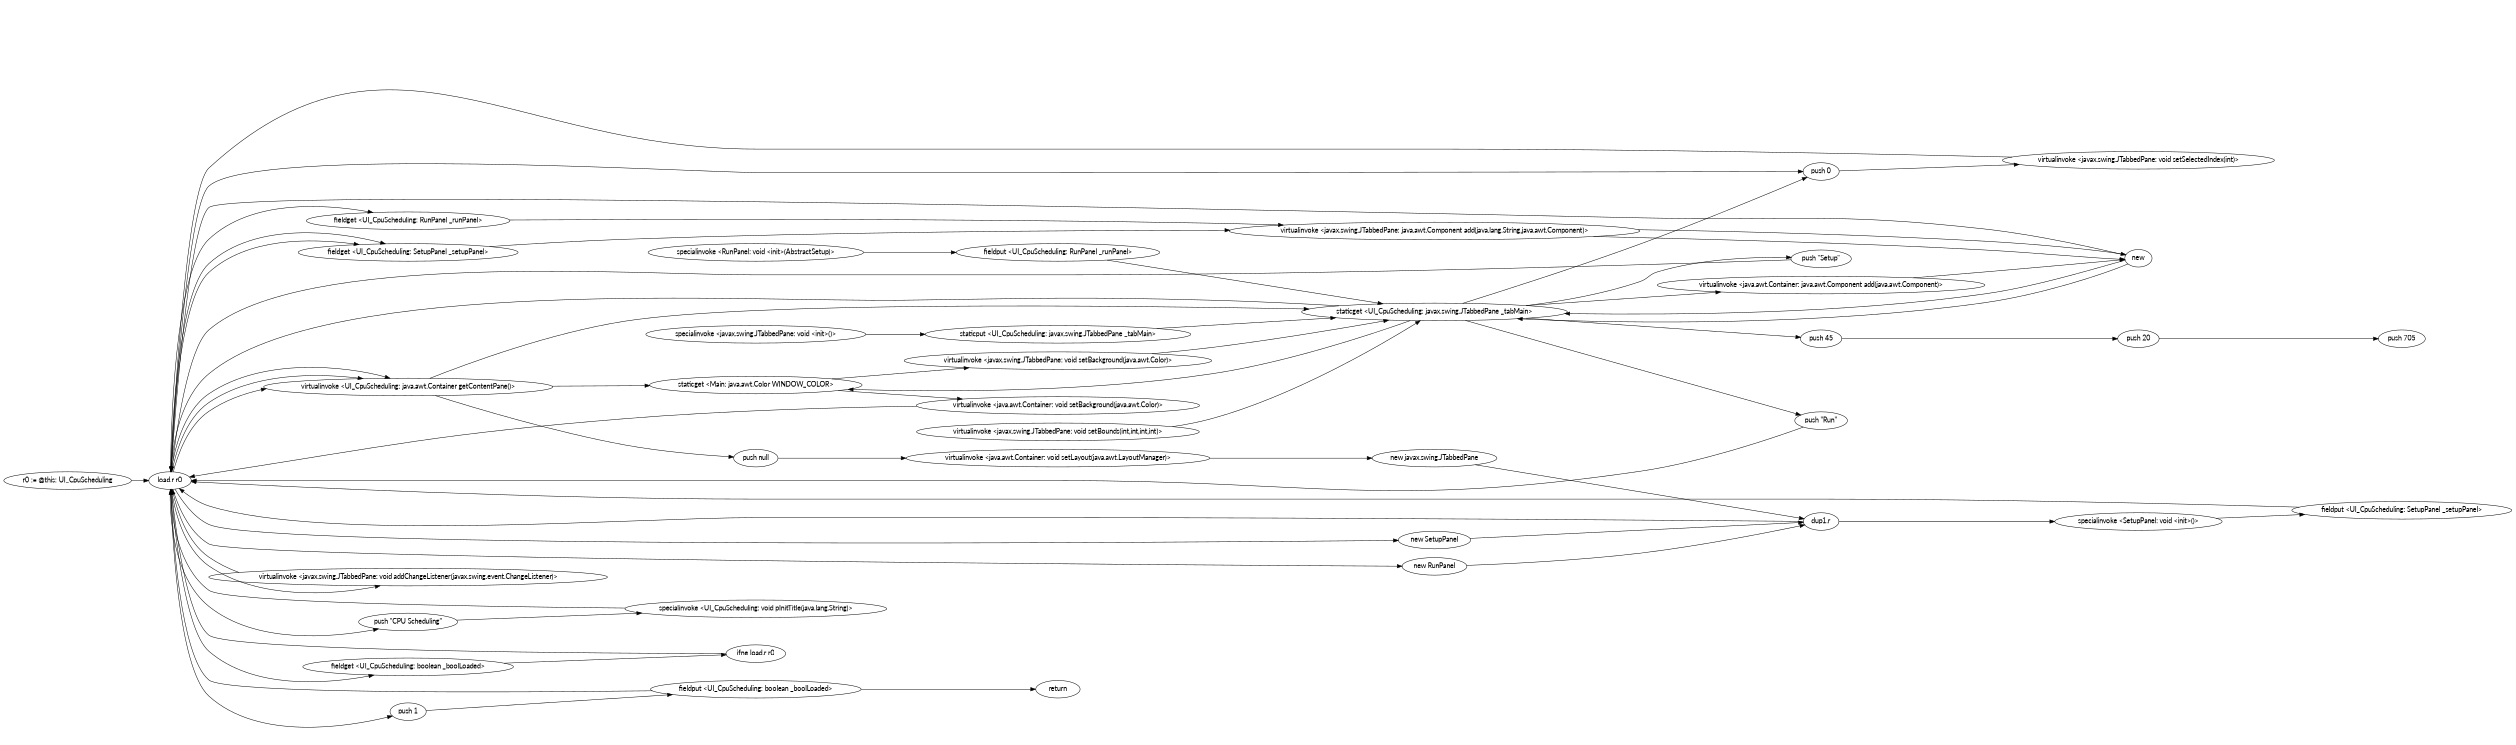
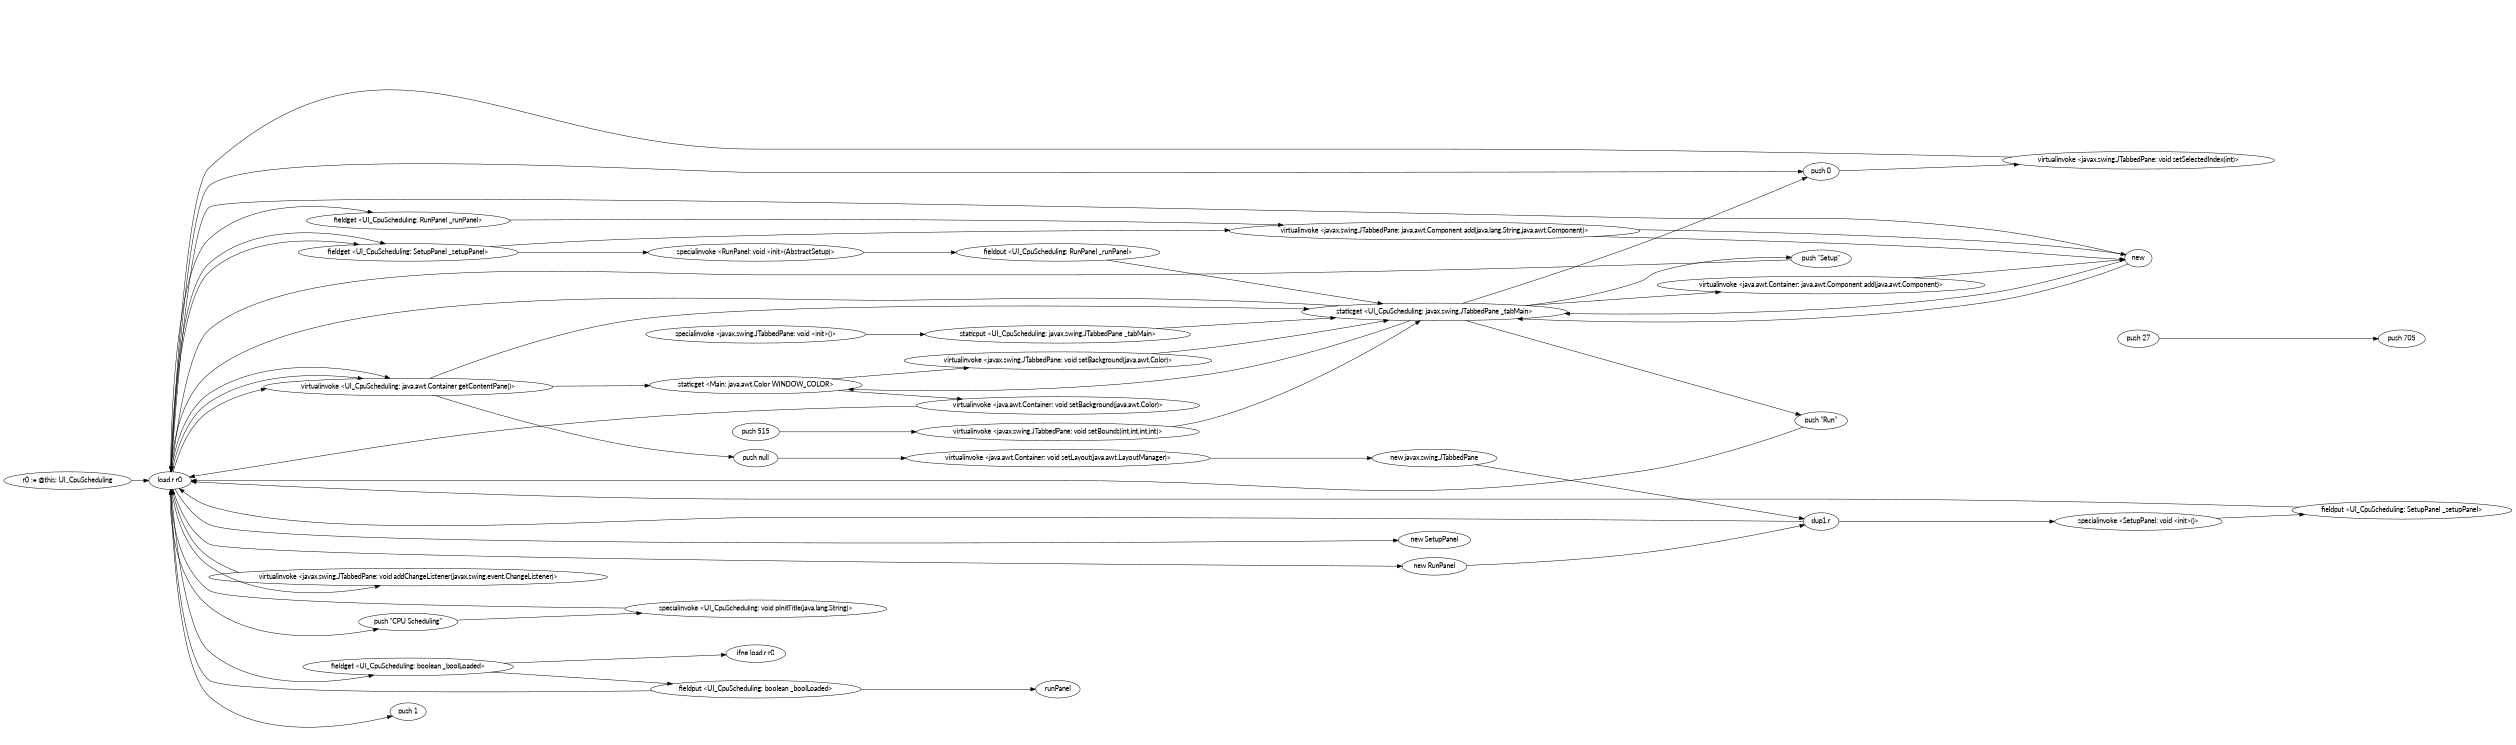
none -> (581, 252)
(1821, 339) -> none
(2138, 339) -> (2138, 339)
none -> (756, 432)
(1634, 530) -> none
(393, 649) -> none
(1058, 689) -> (1058, 689)
(547, 703) -> (579, 678)
